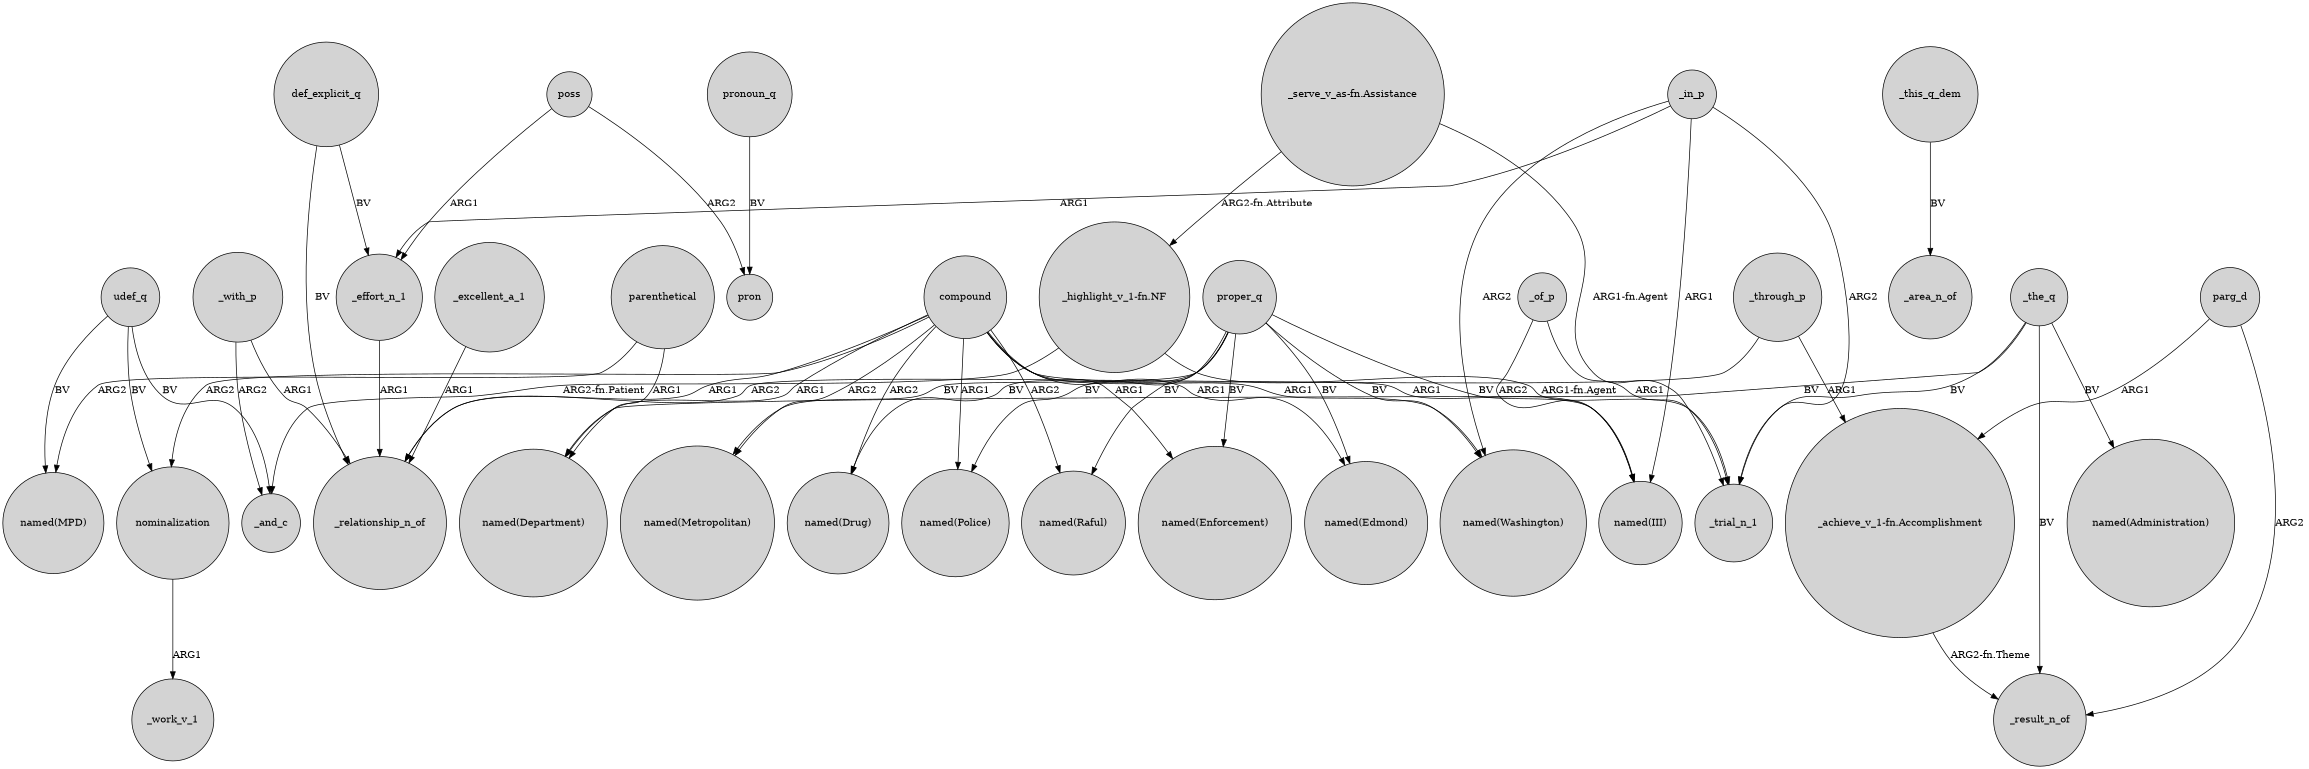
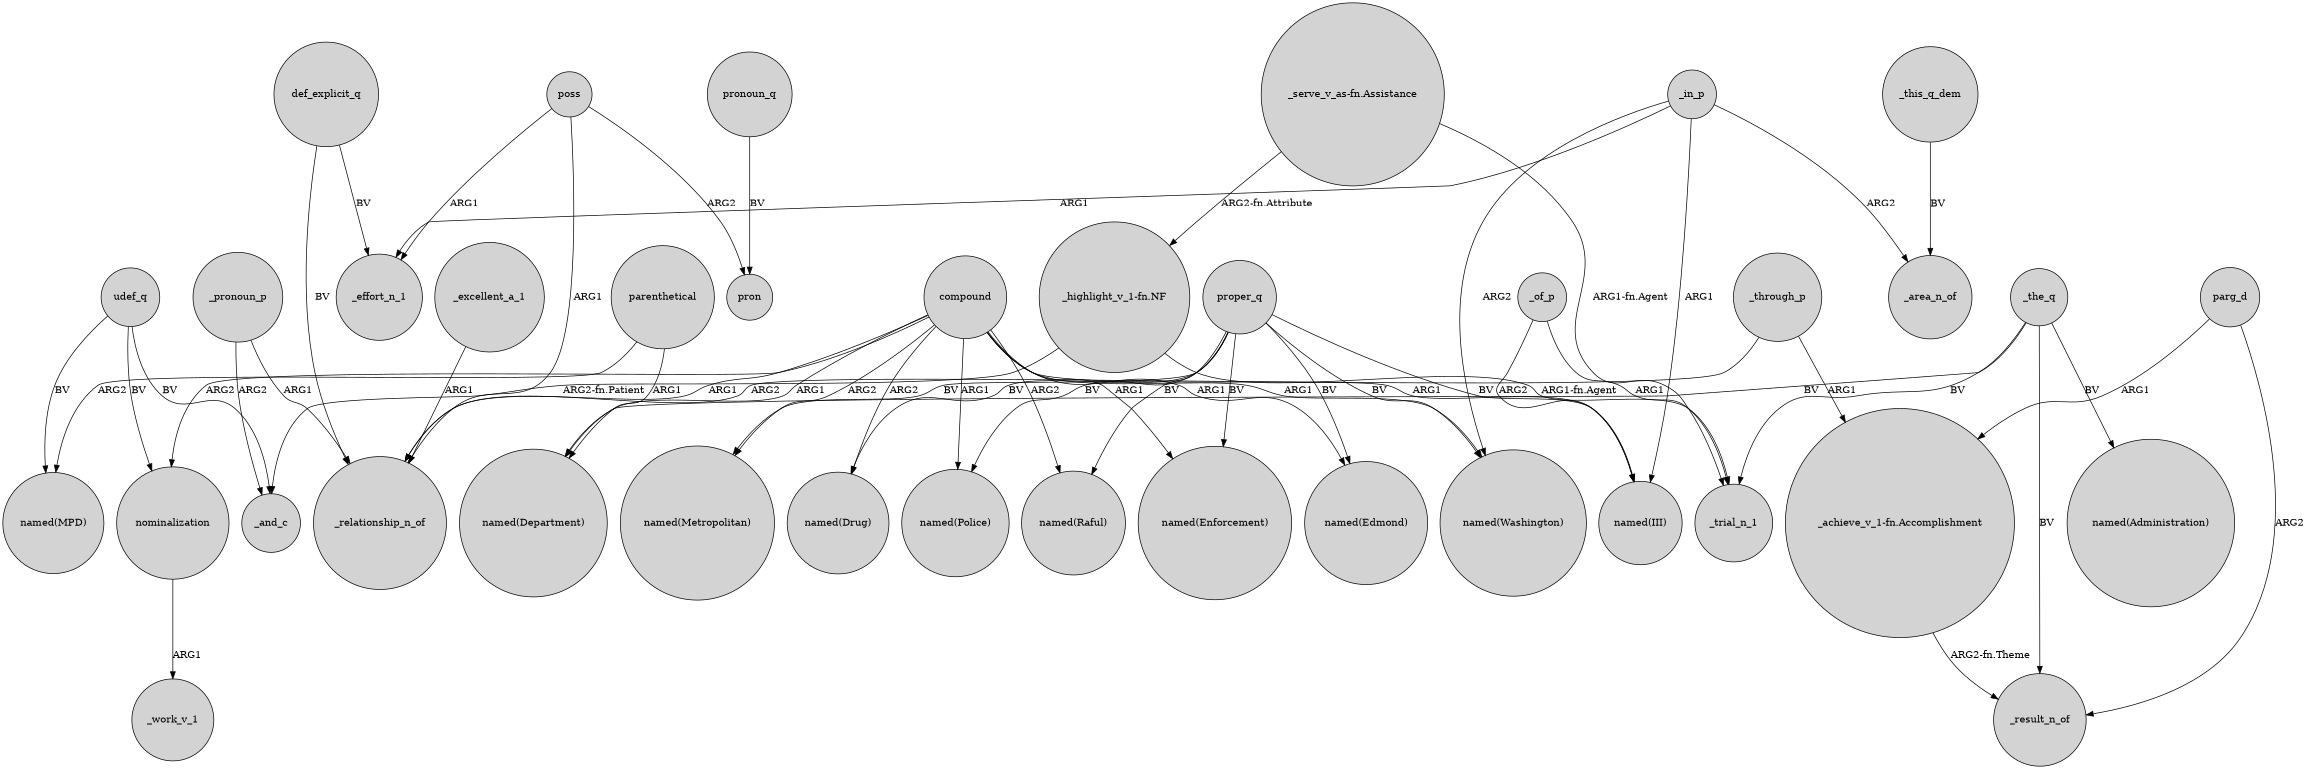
(238, 297) -> (238, 297)
(1846, 298) -> (1820, 167)
(380, 392) -> (565, 331)
